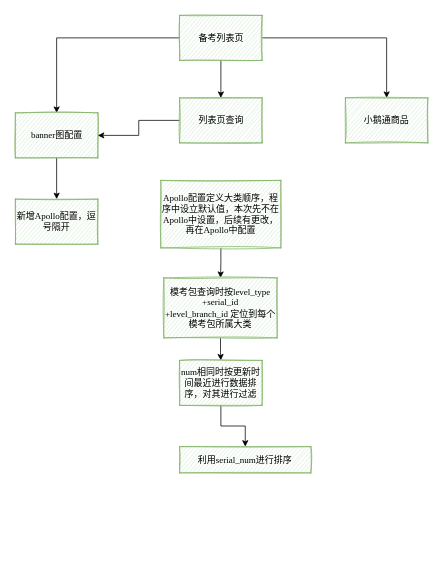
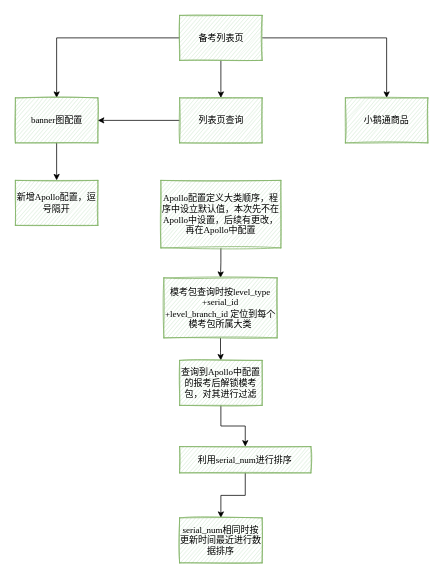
(57, 135) -> (57, 120)
(57, 222) -> (57, 203)
(221, 383) -> (221, 383)
none -> (243, 495)
none -> (221, 540)
